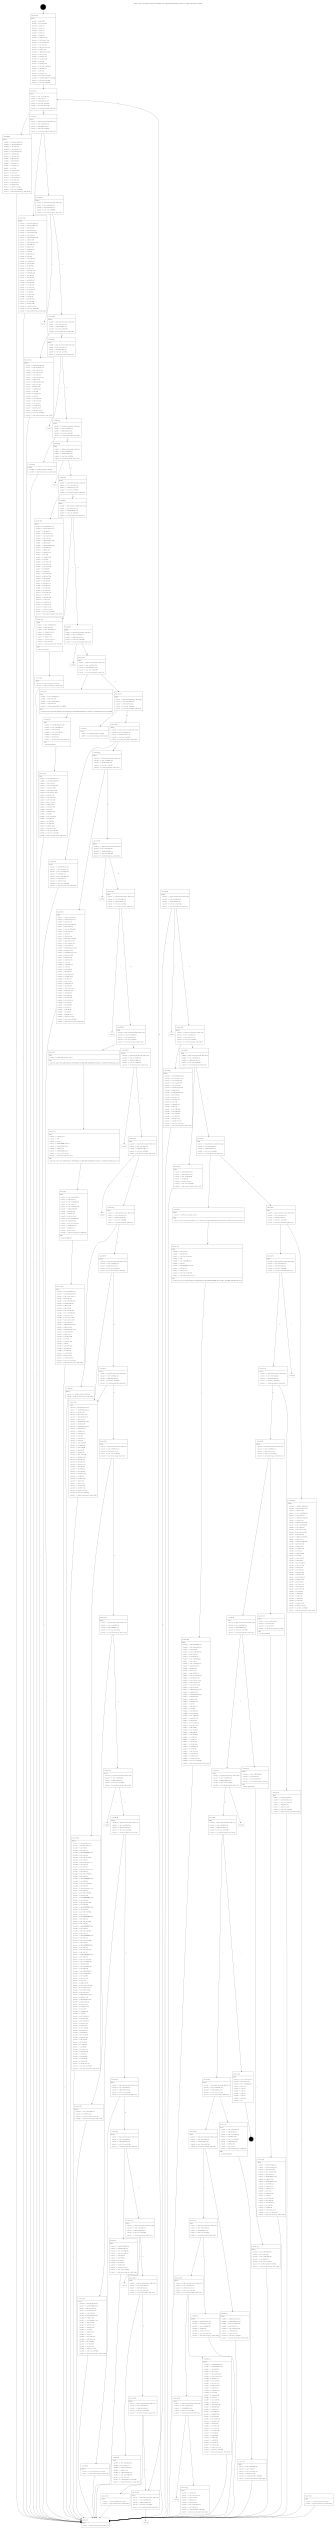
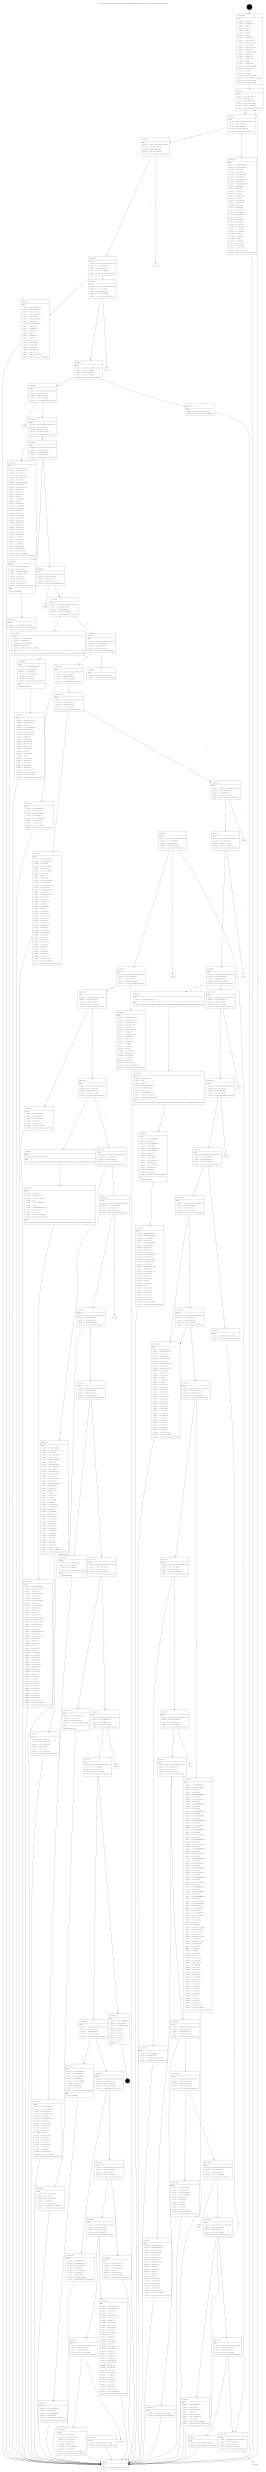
(17, 164) -> none
